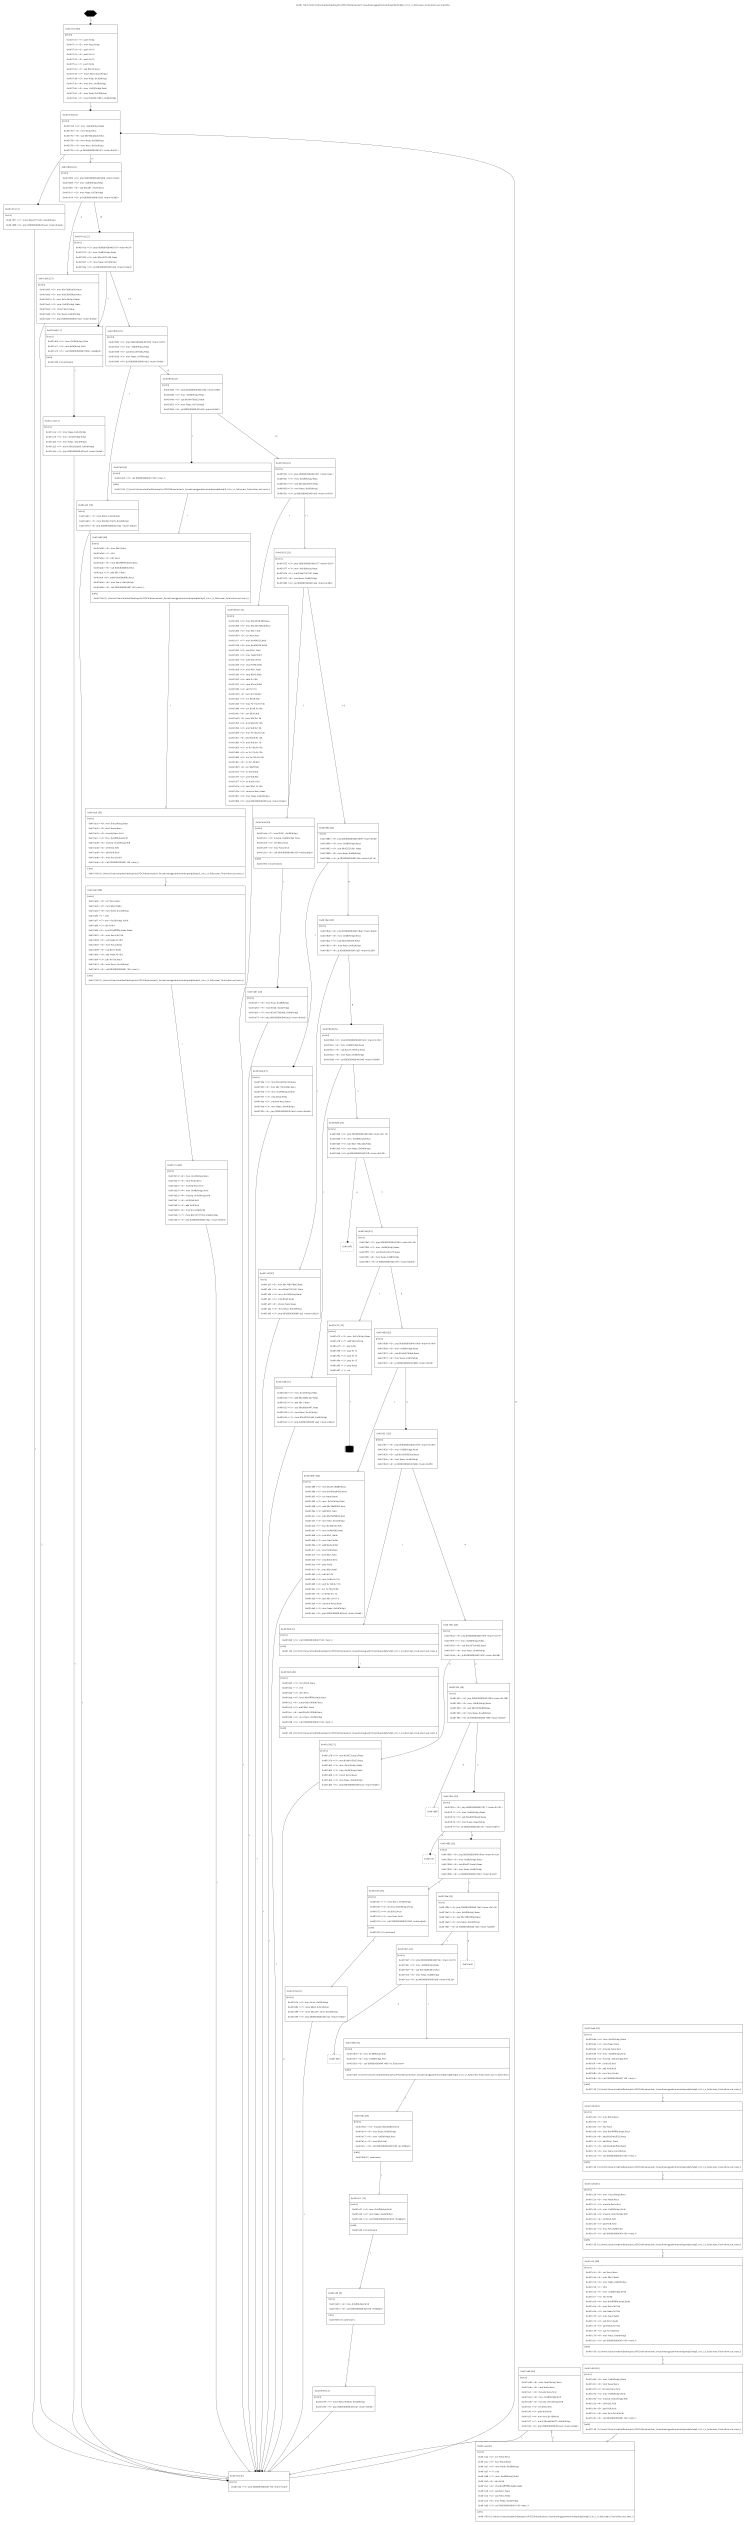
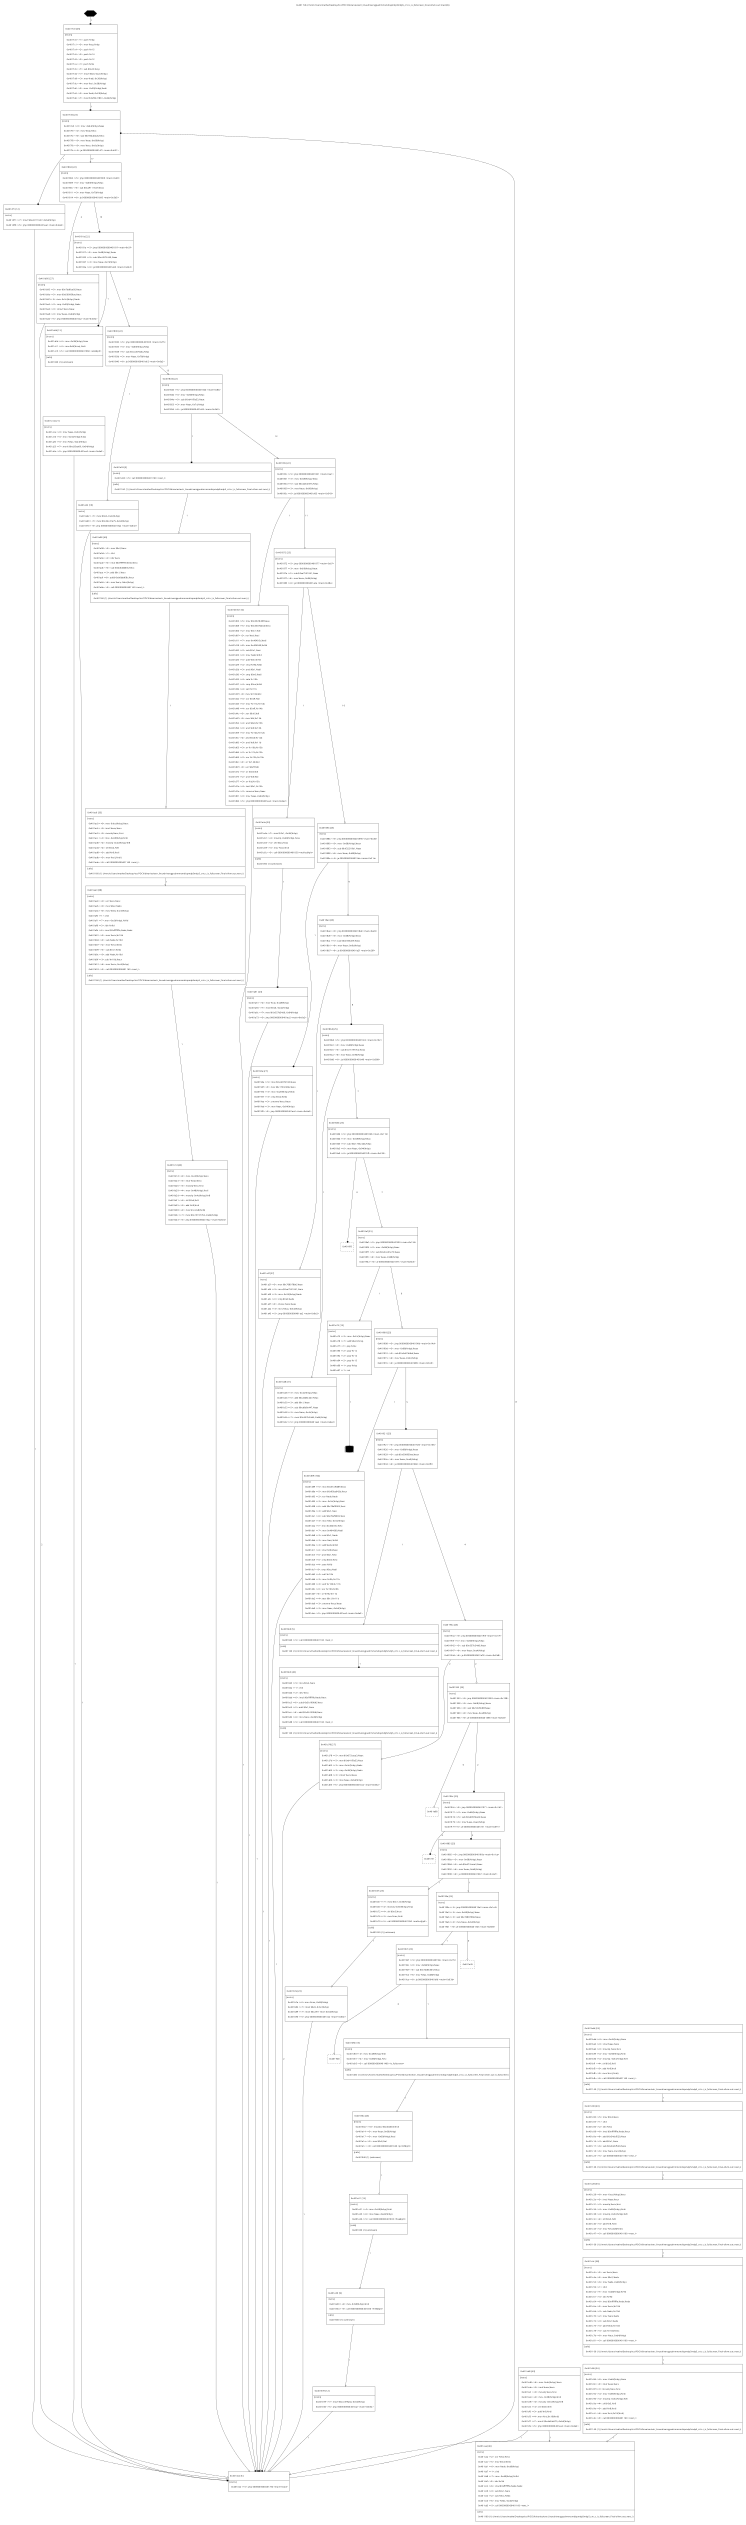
(74, 391) -> none
(552, 2437) -> (549, 2435)
